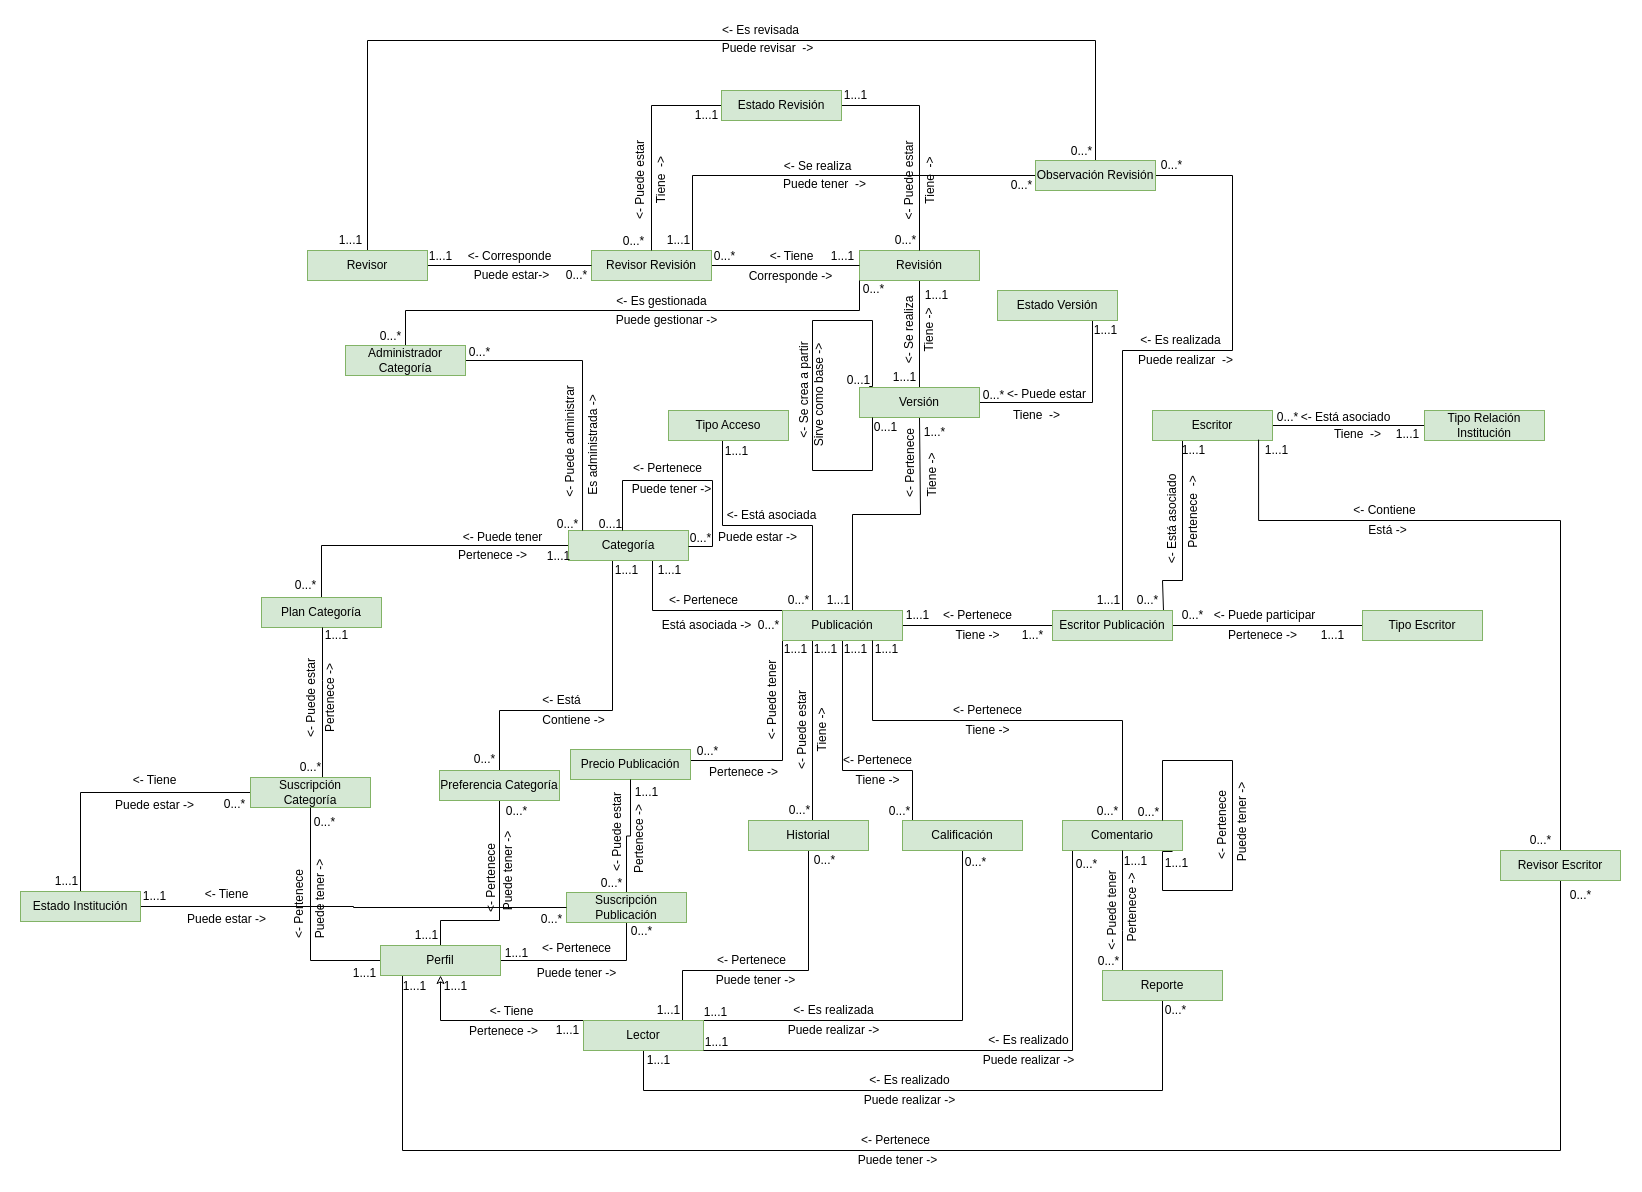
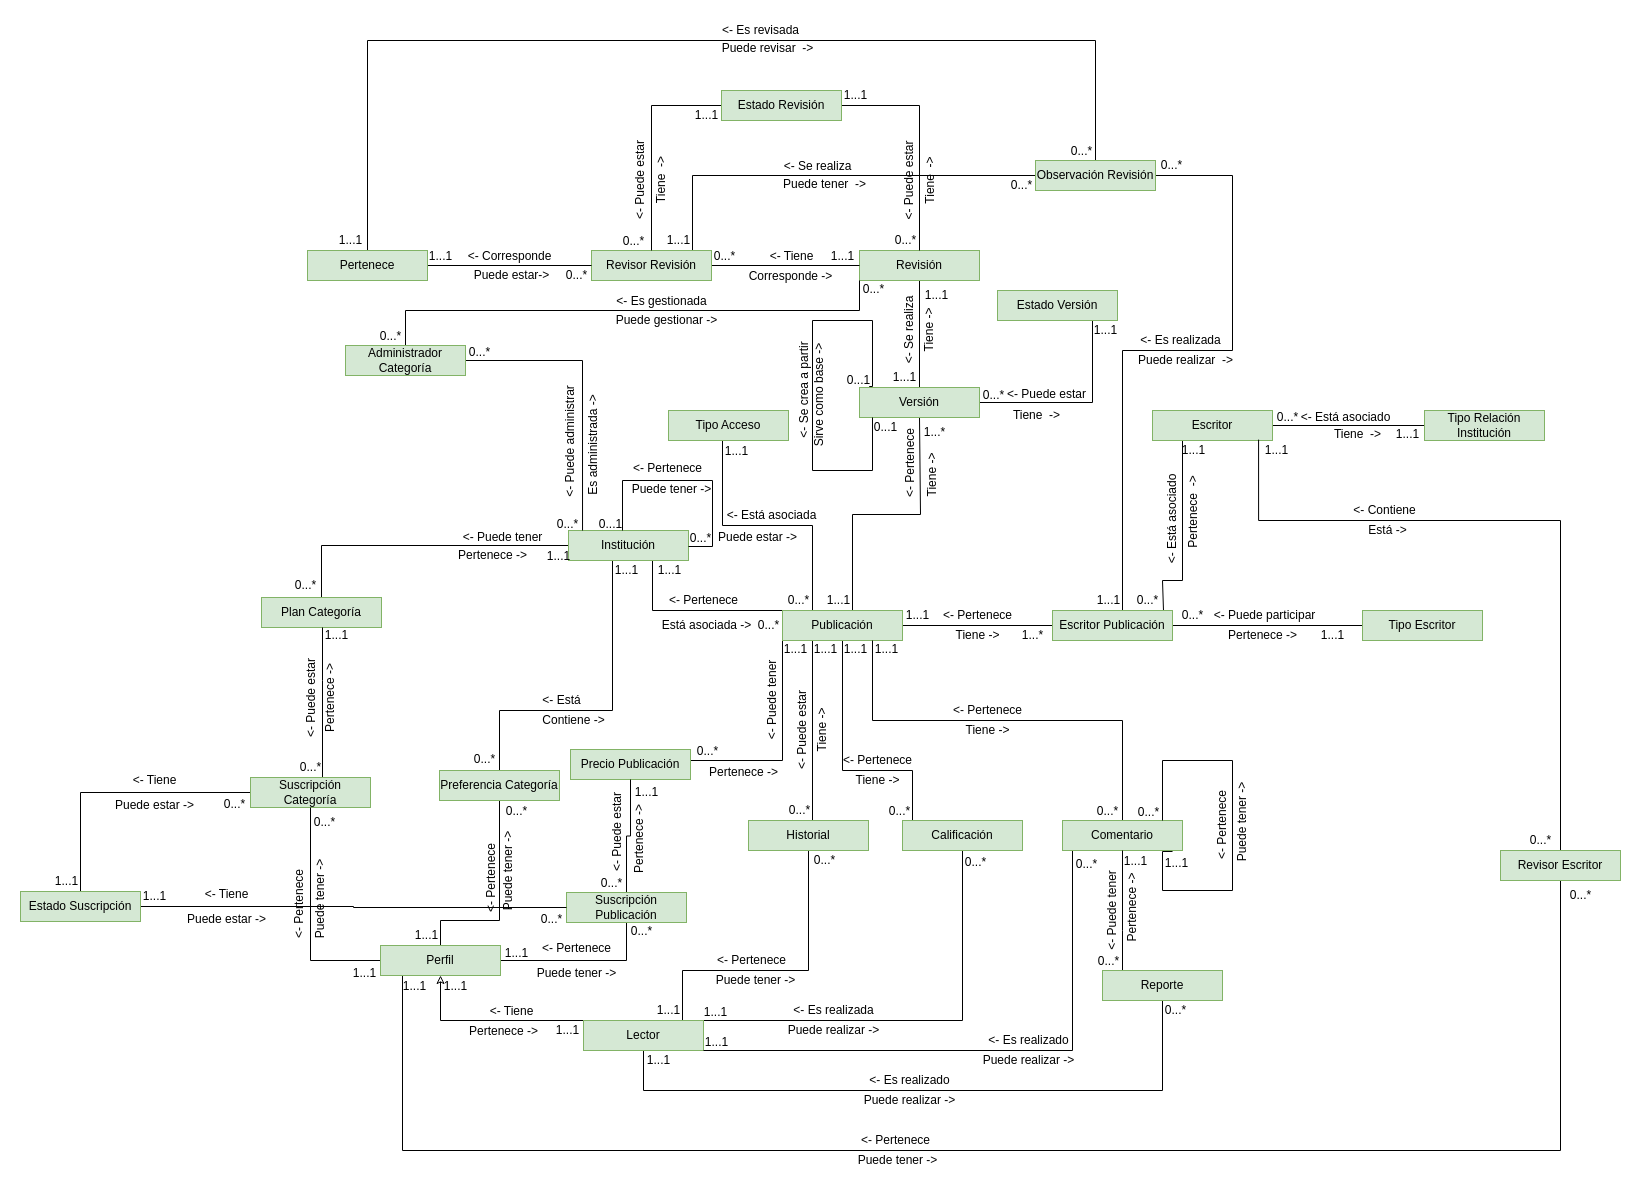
(368, 266) -> (368, 266)
(629, 546) -> (629, 546)
(81, 907) -> (81, 907)
